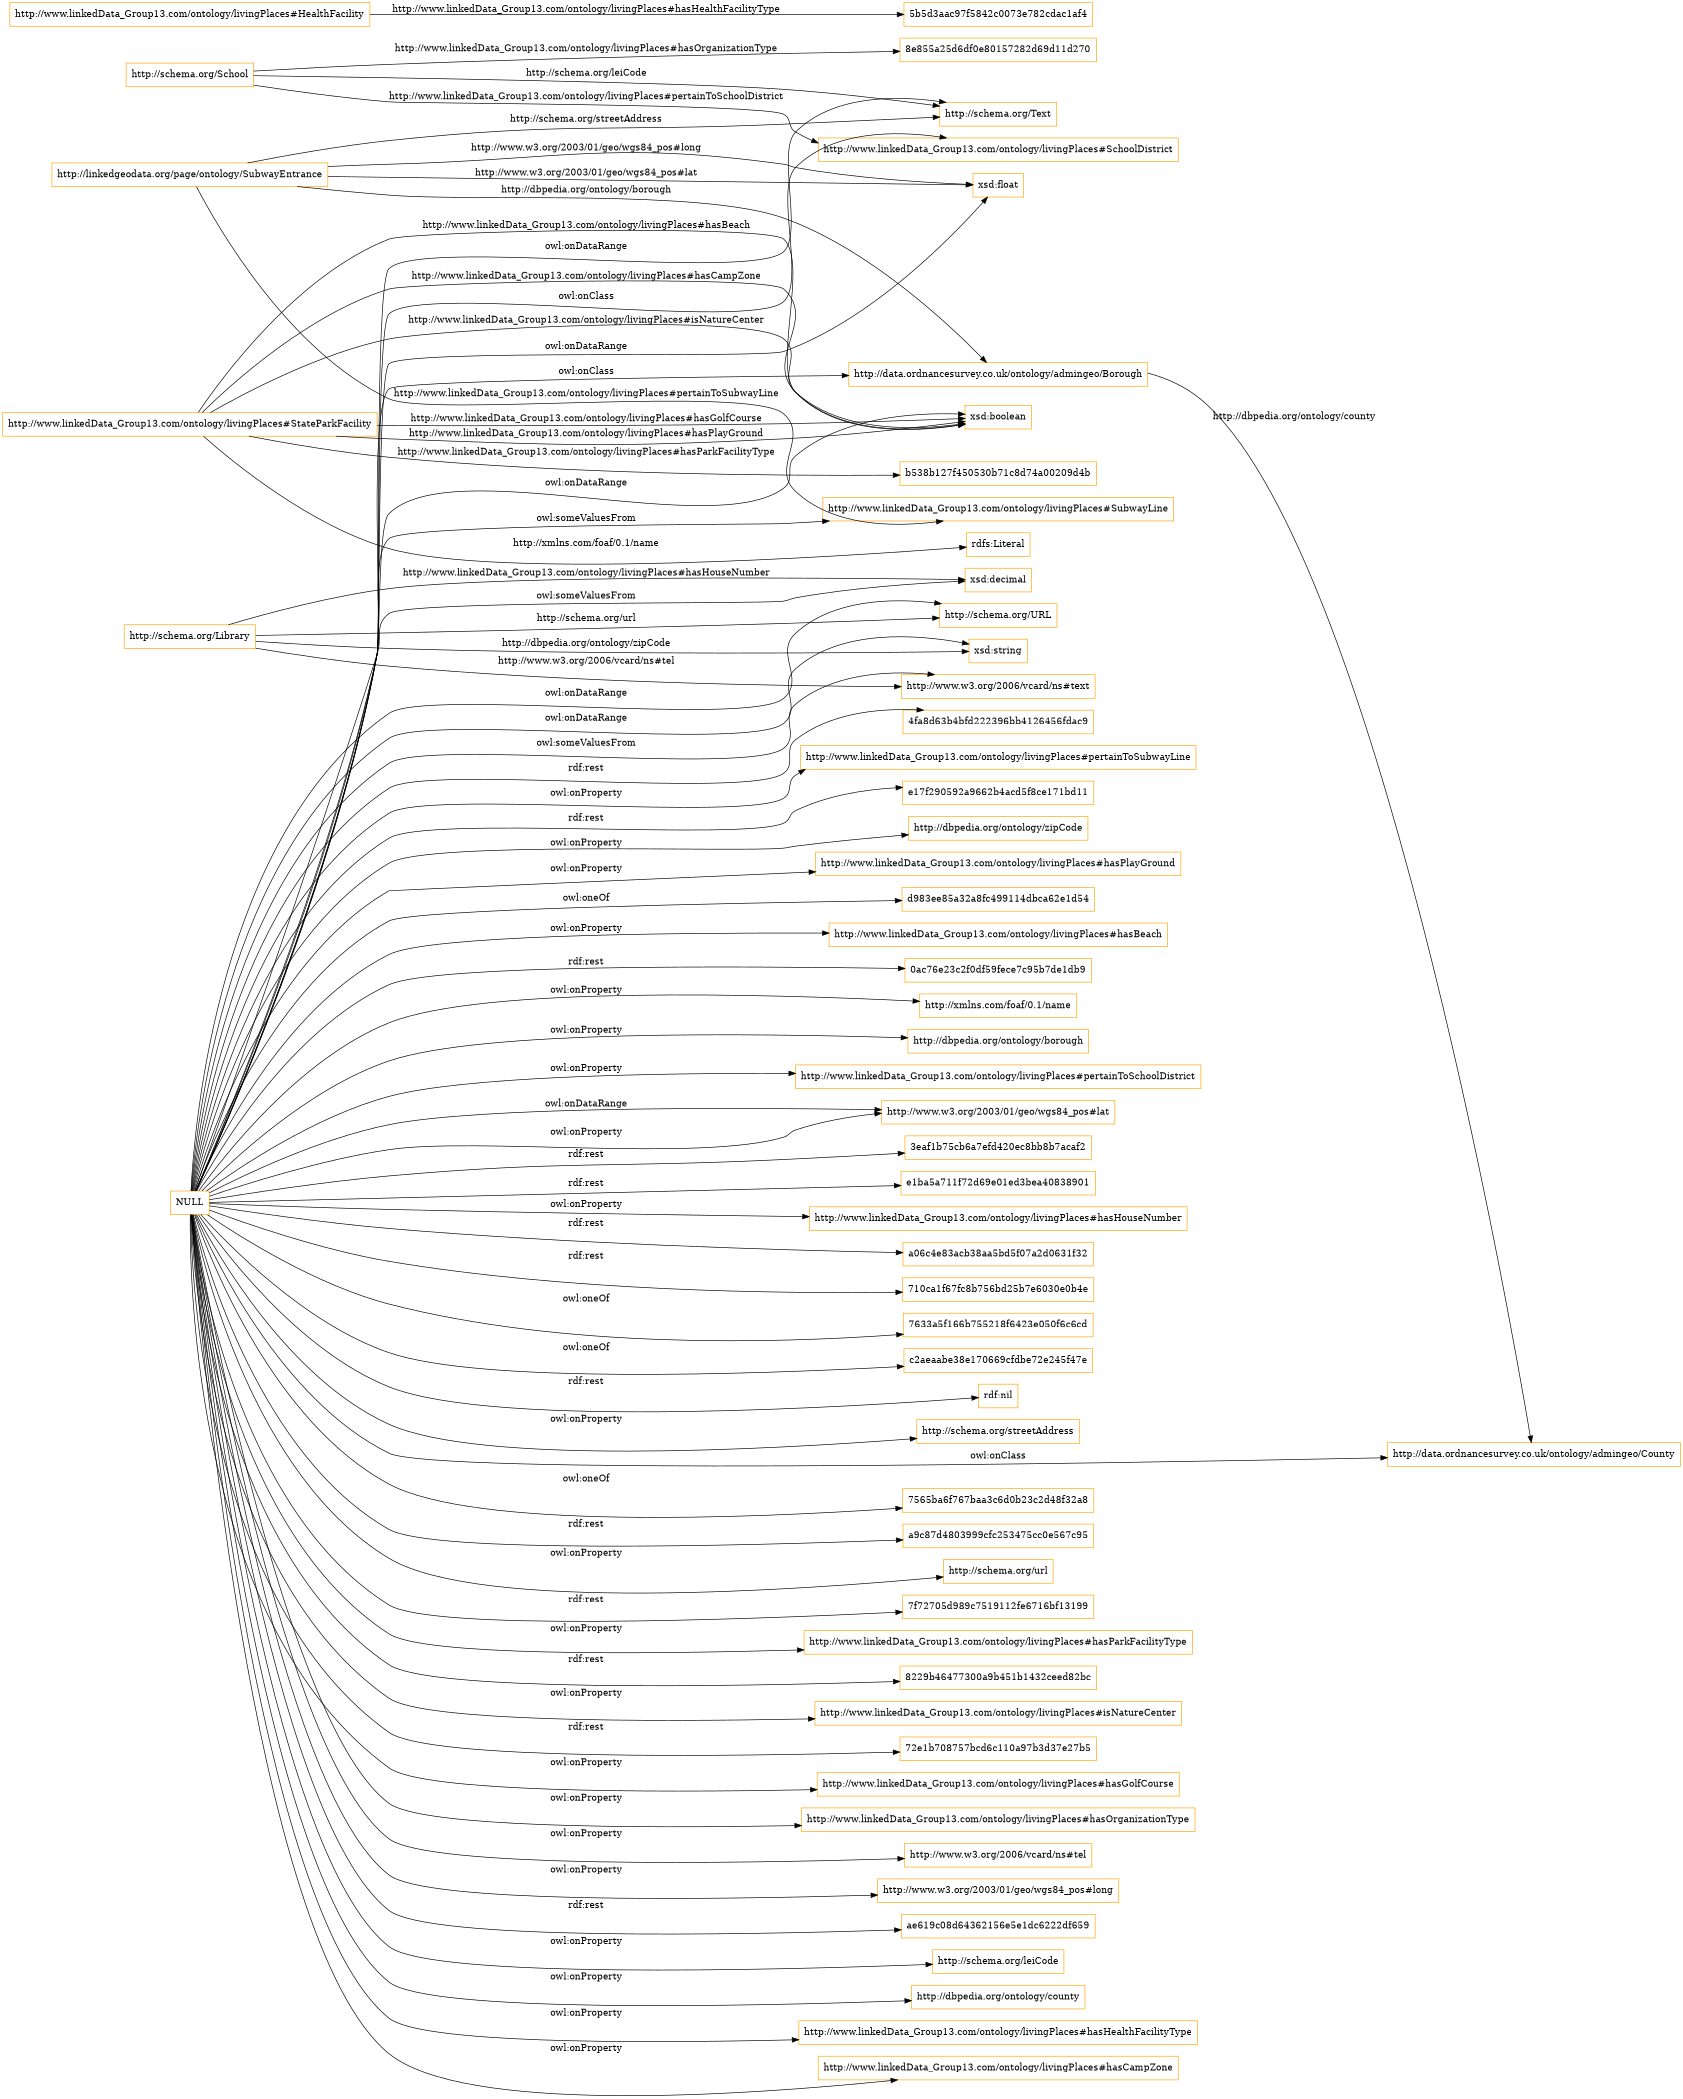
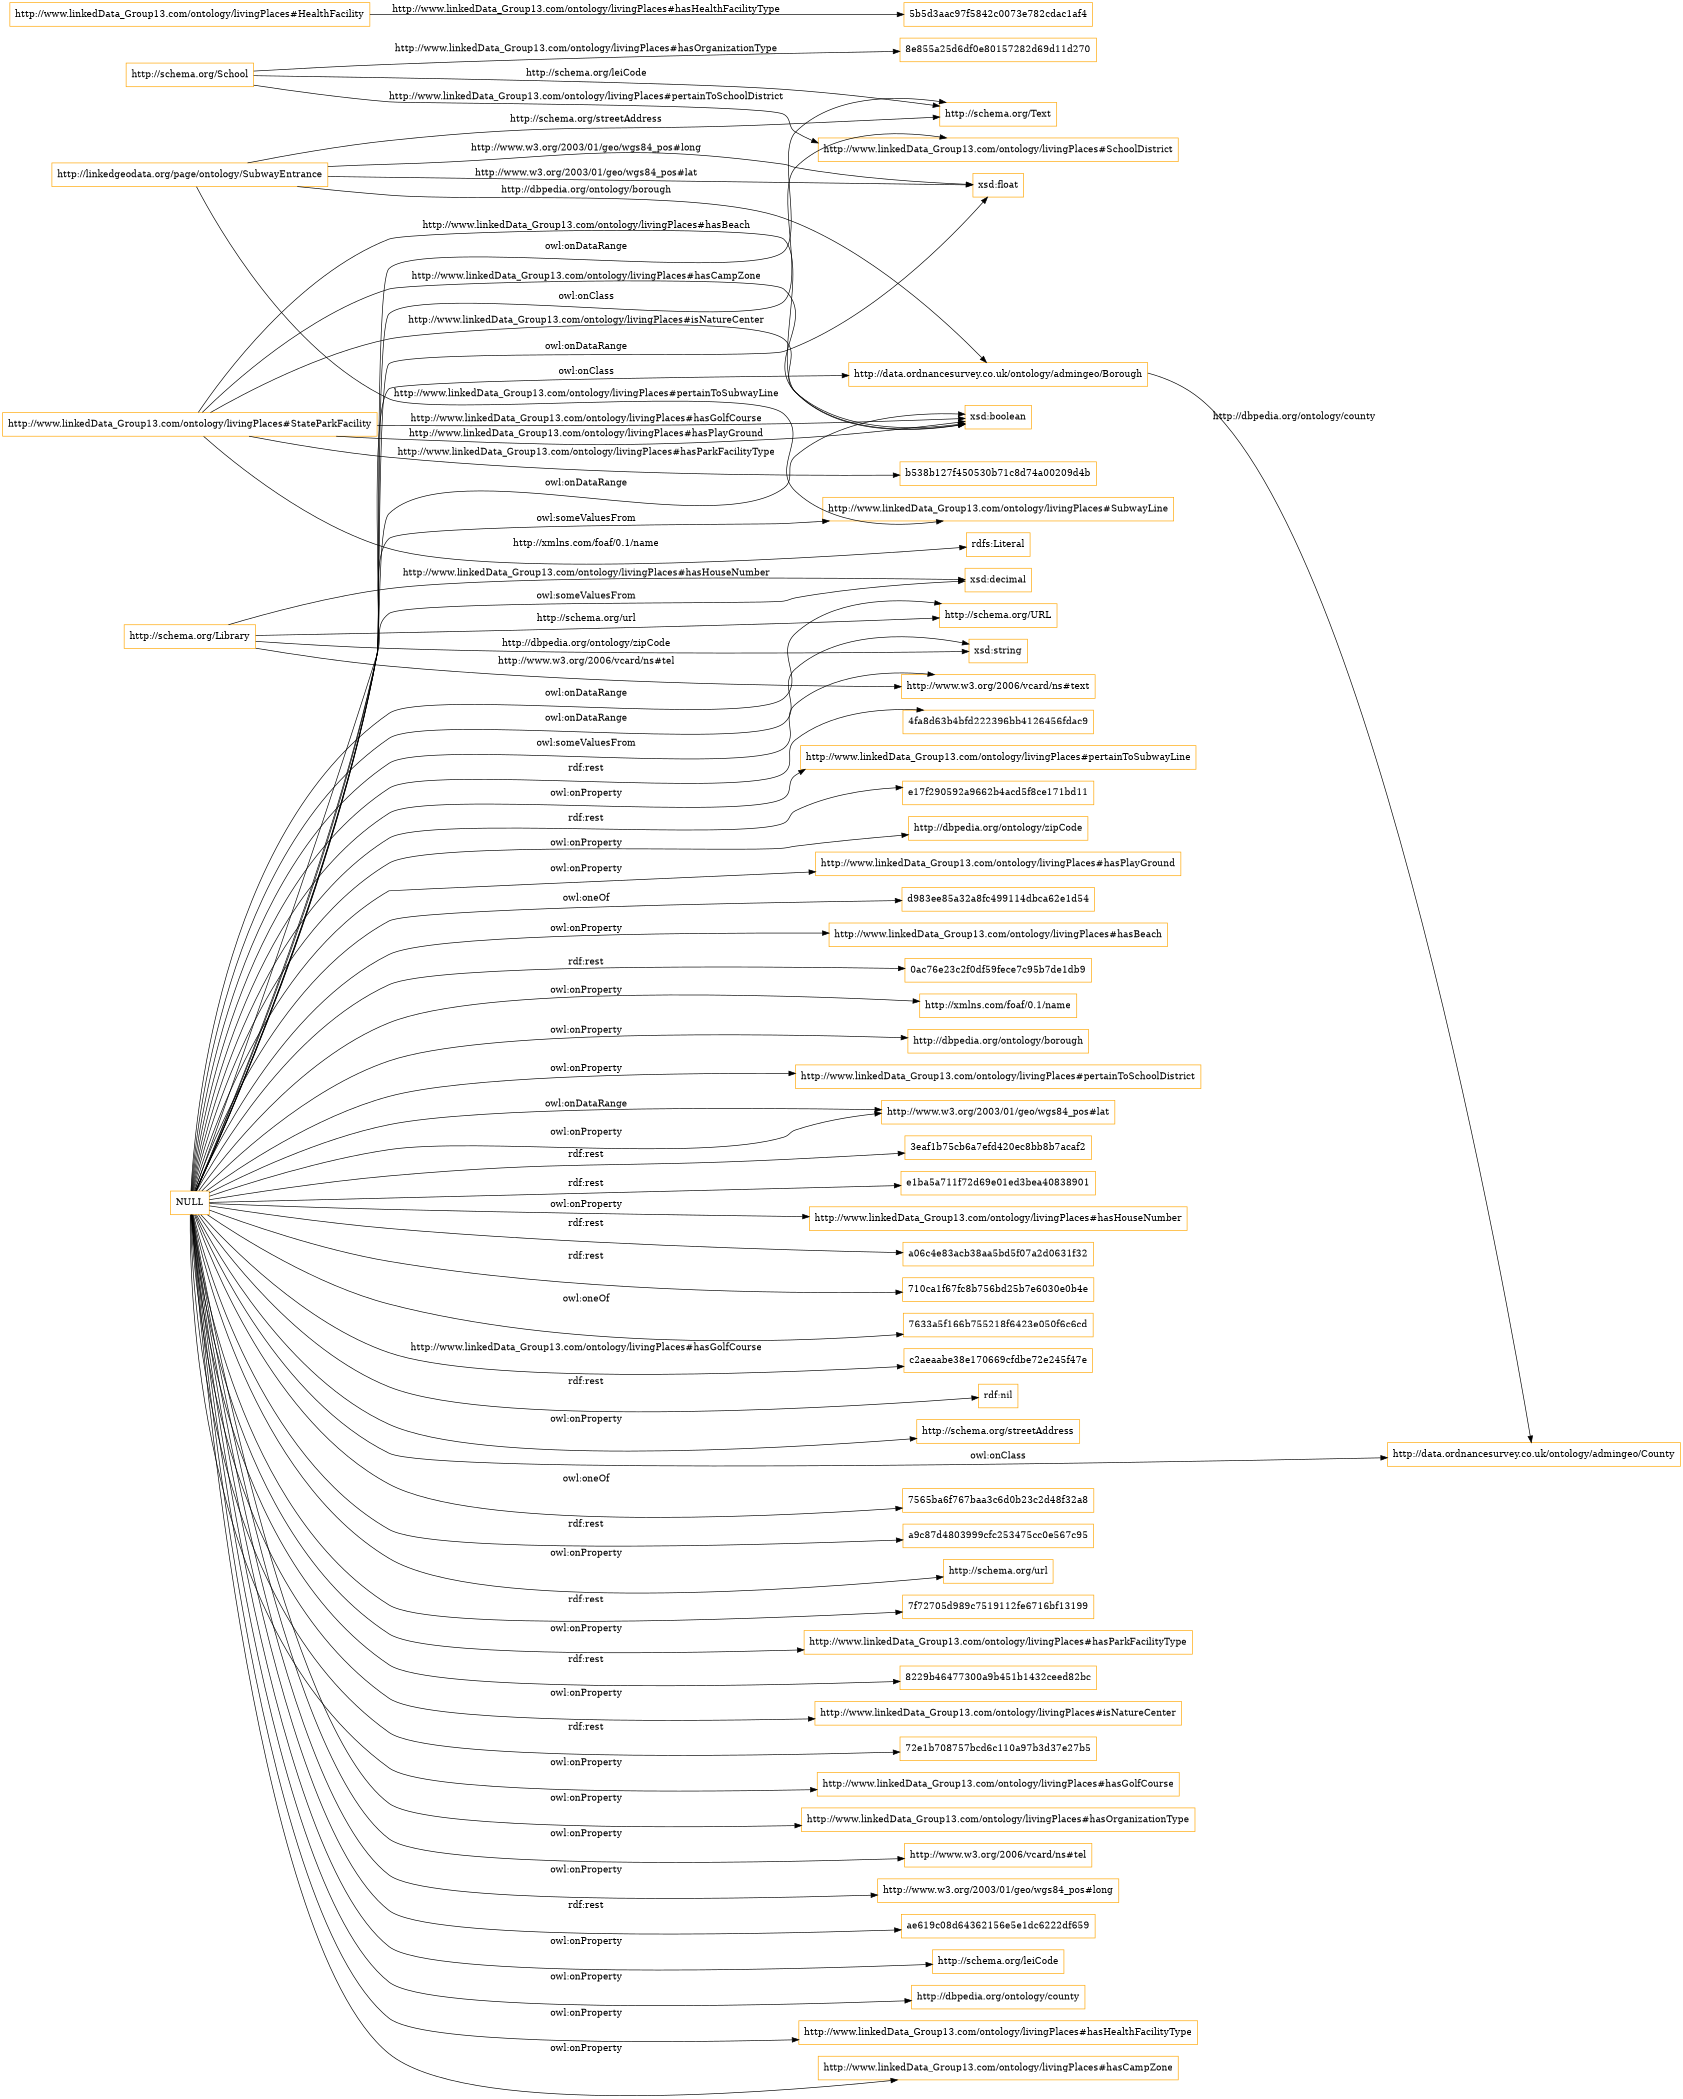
(586, 1348) -> (586, 1348)
